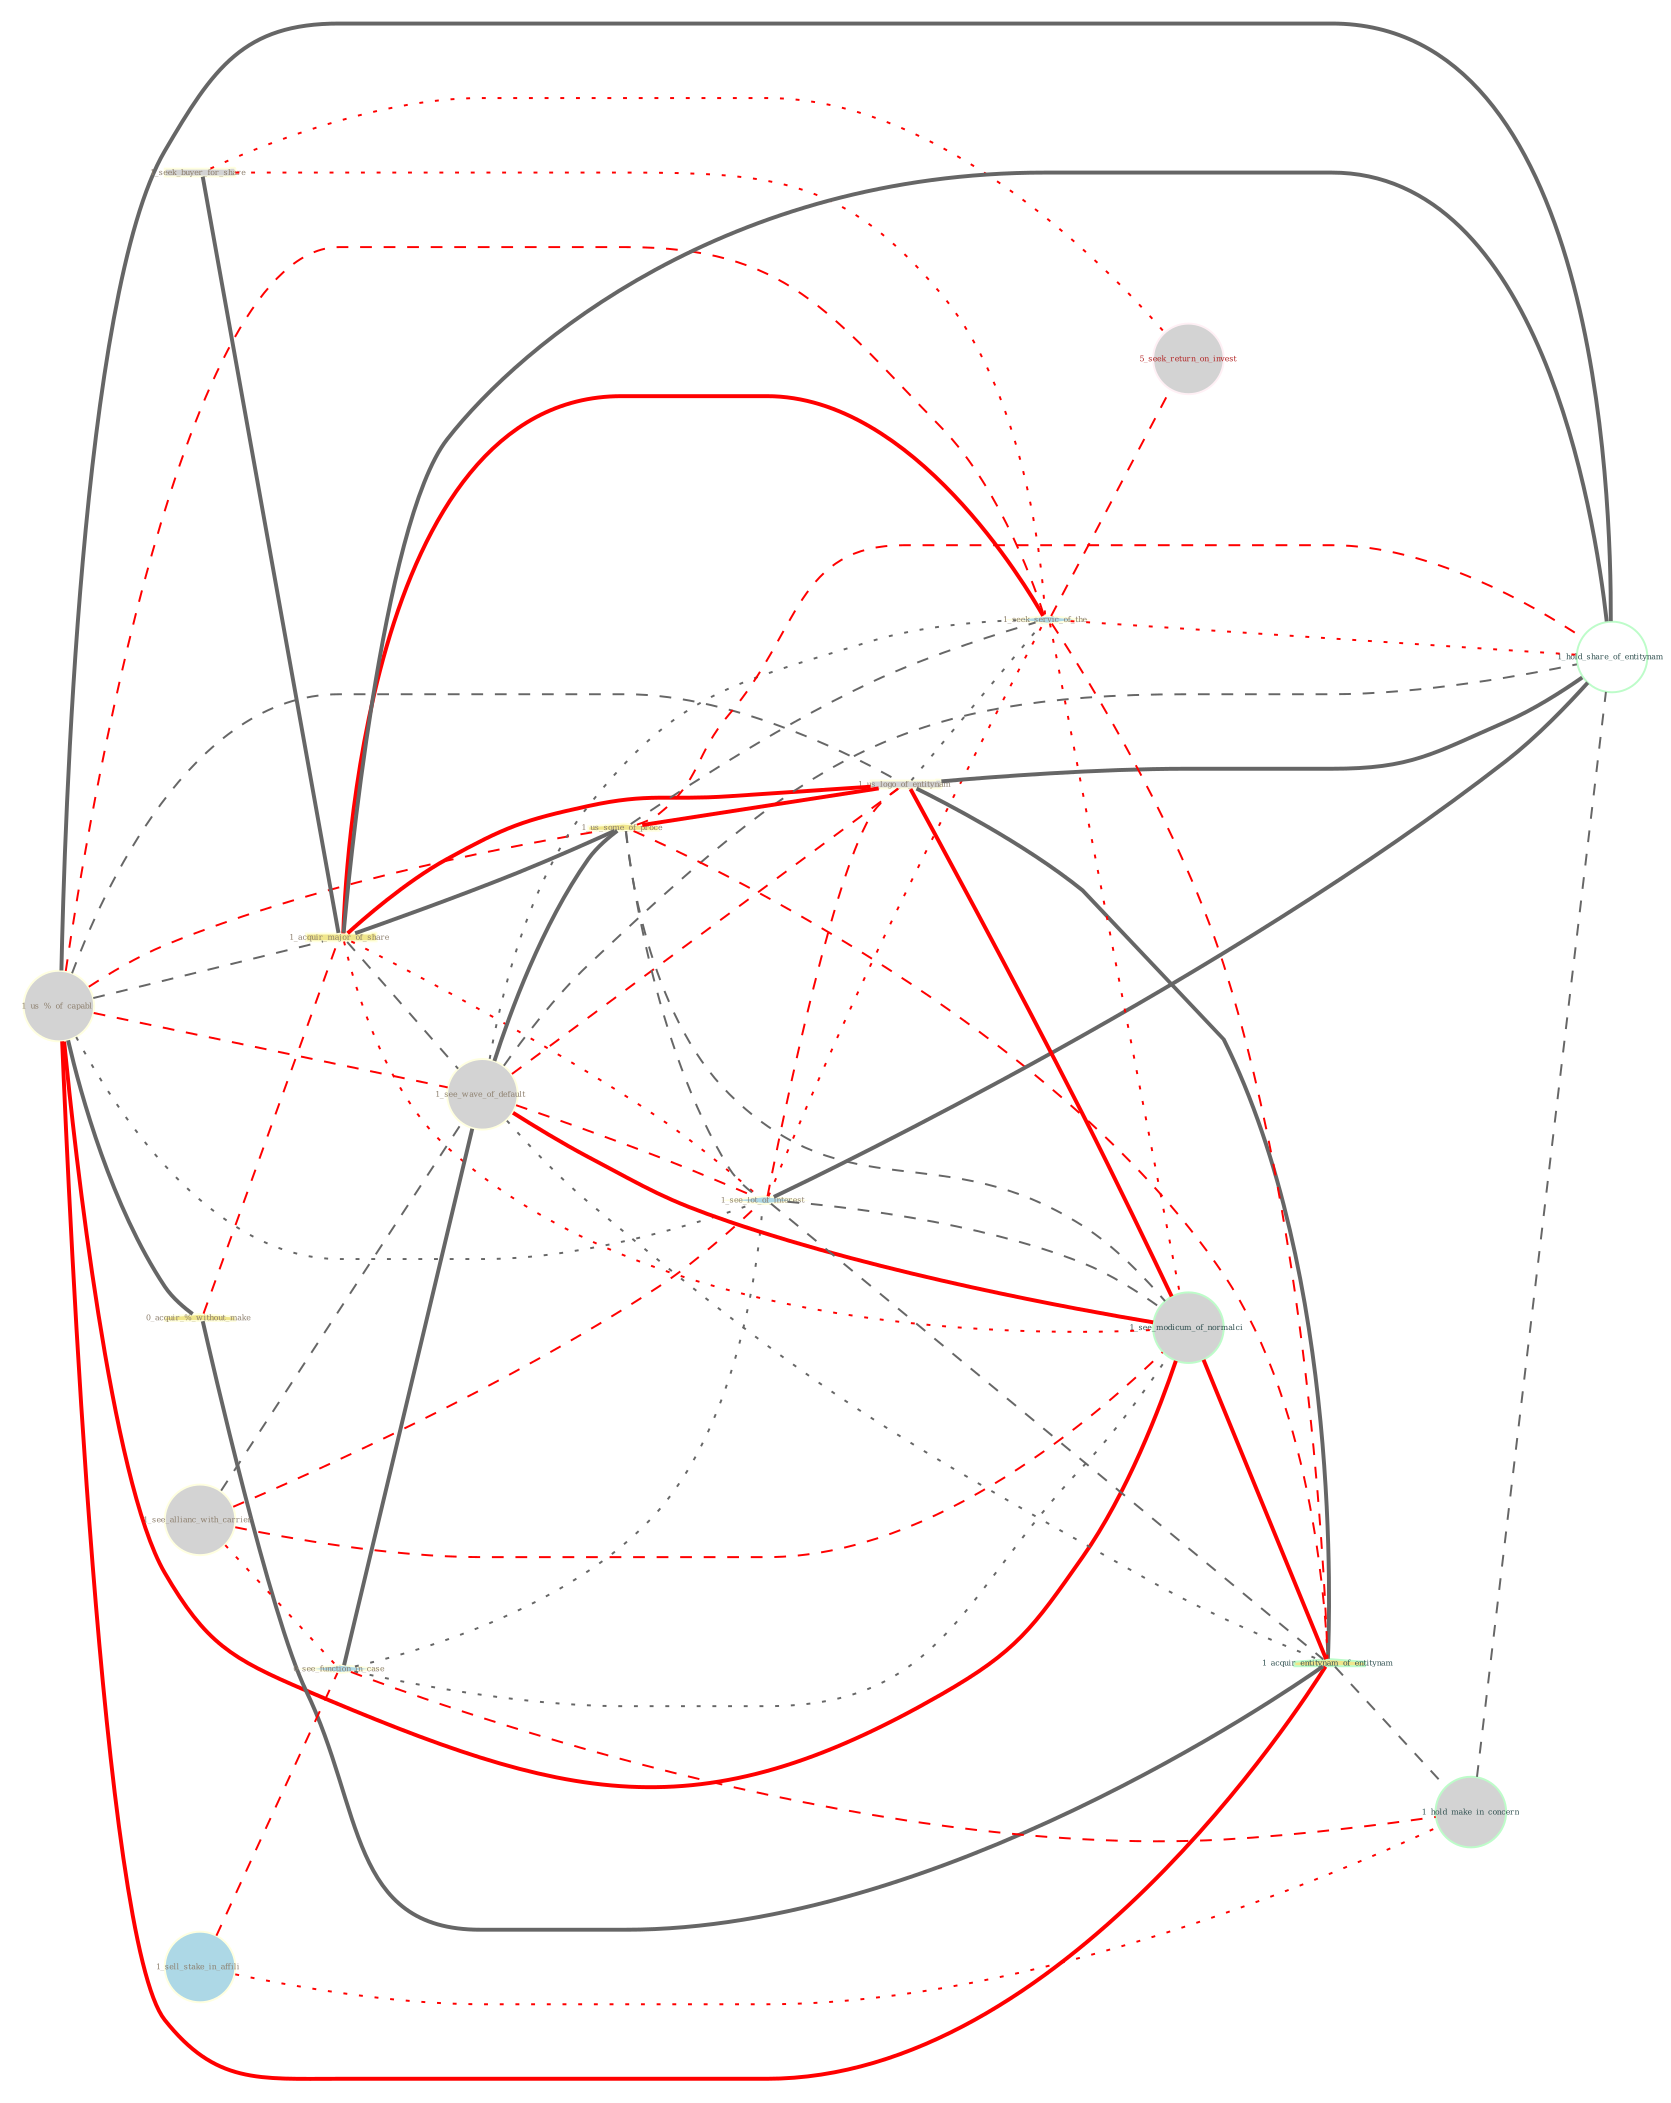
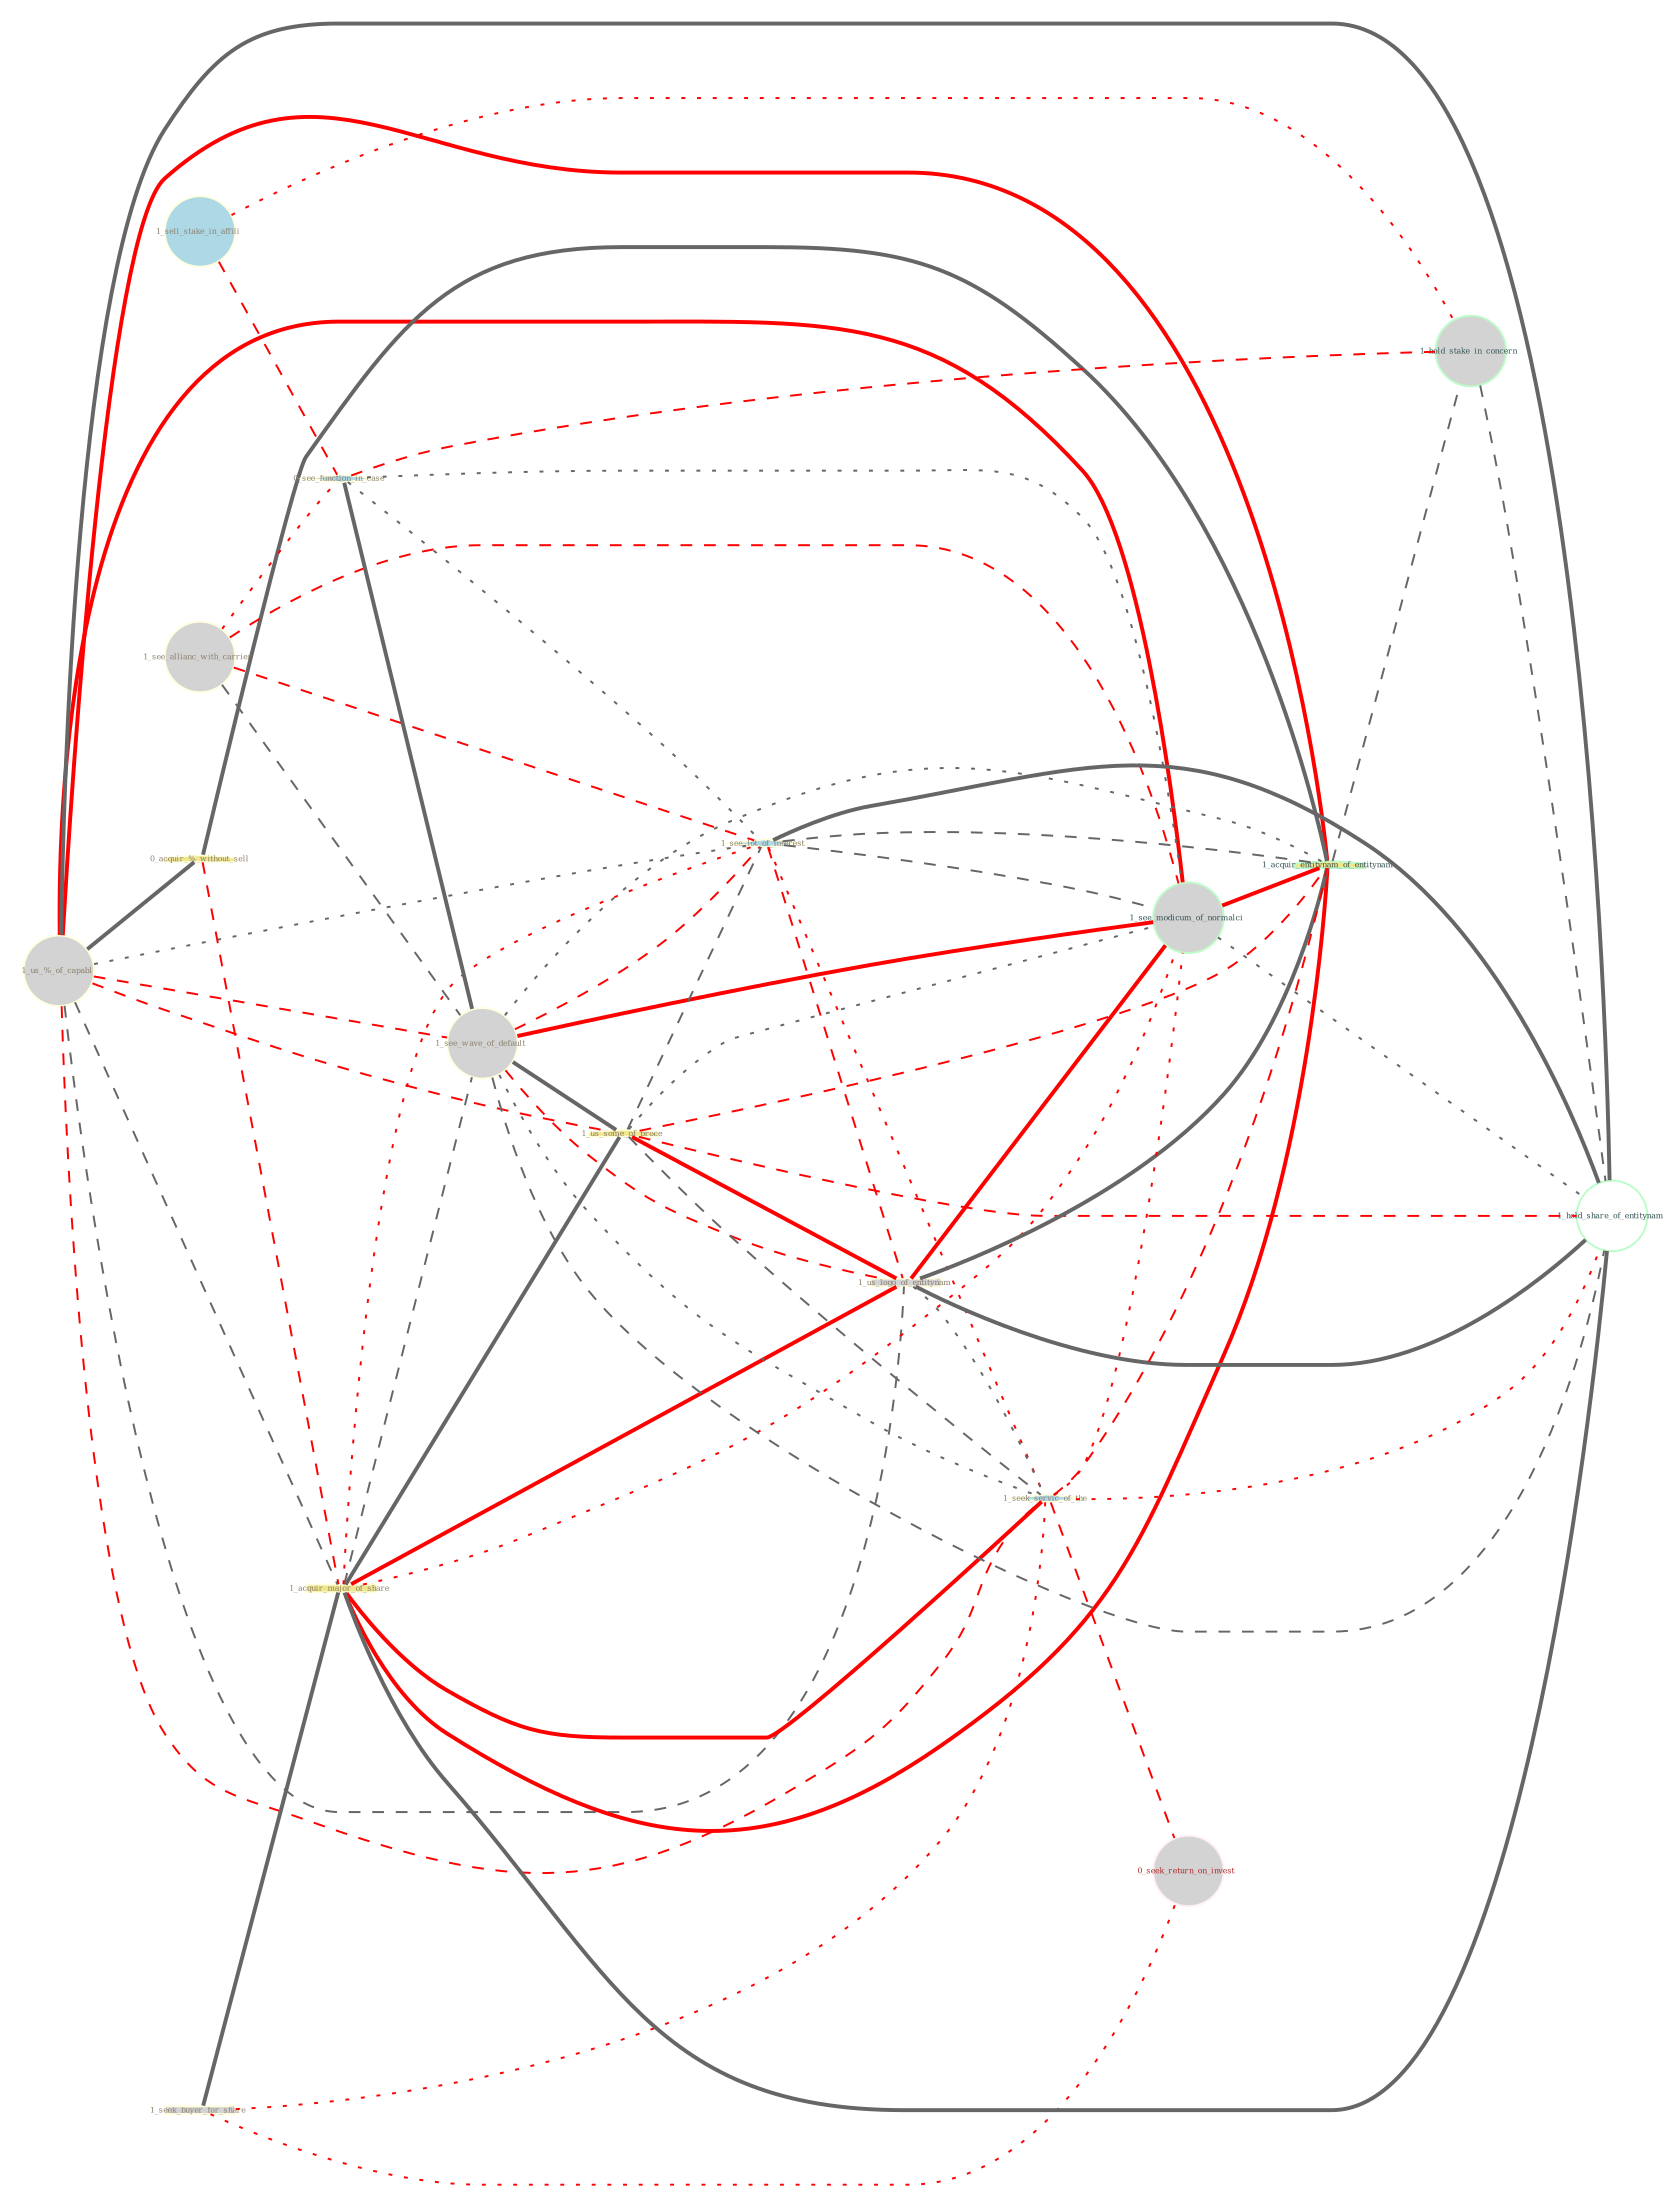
(1188, 359) -> (1188, 1871)
none -> (1400, 1067)
(815, 1152) -> (876, 1000)
(200, 1318) -> (200, 859)
none -> (1050, 1657)
(1471, 1812) -> (1471, 351)
